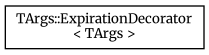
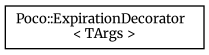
(105, 27) -> (105, 27)
